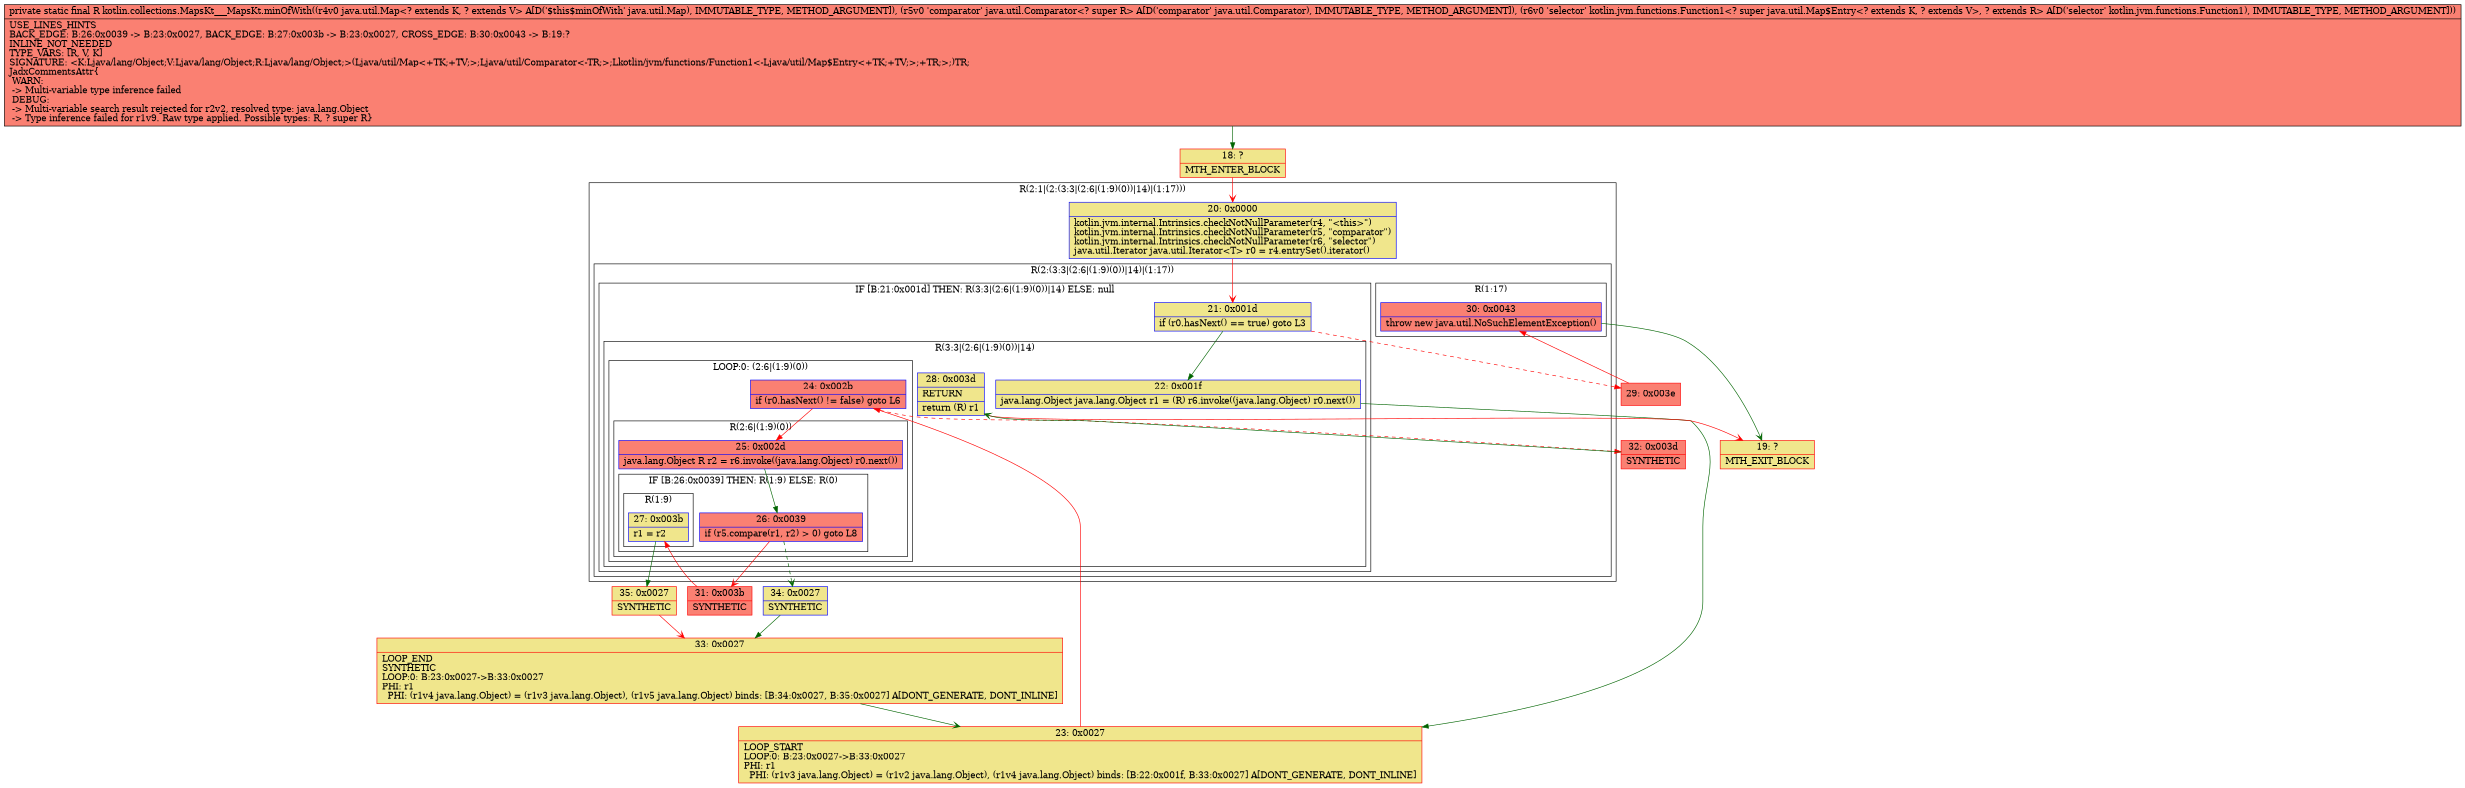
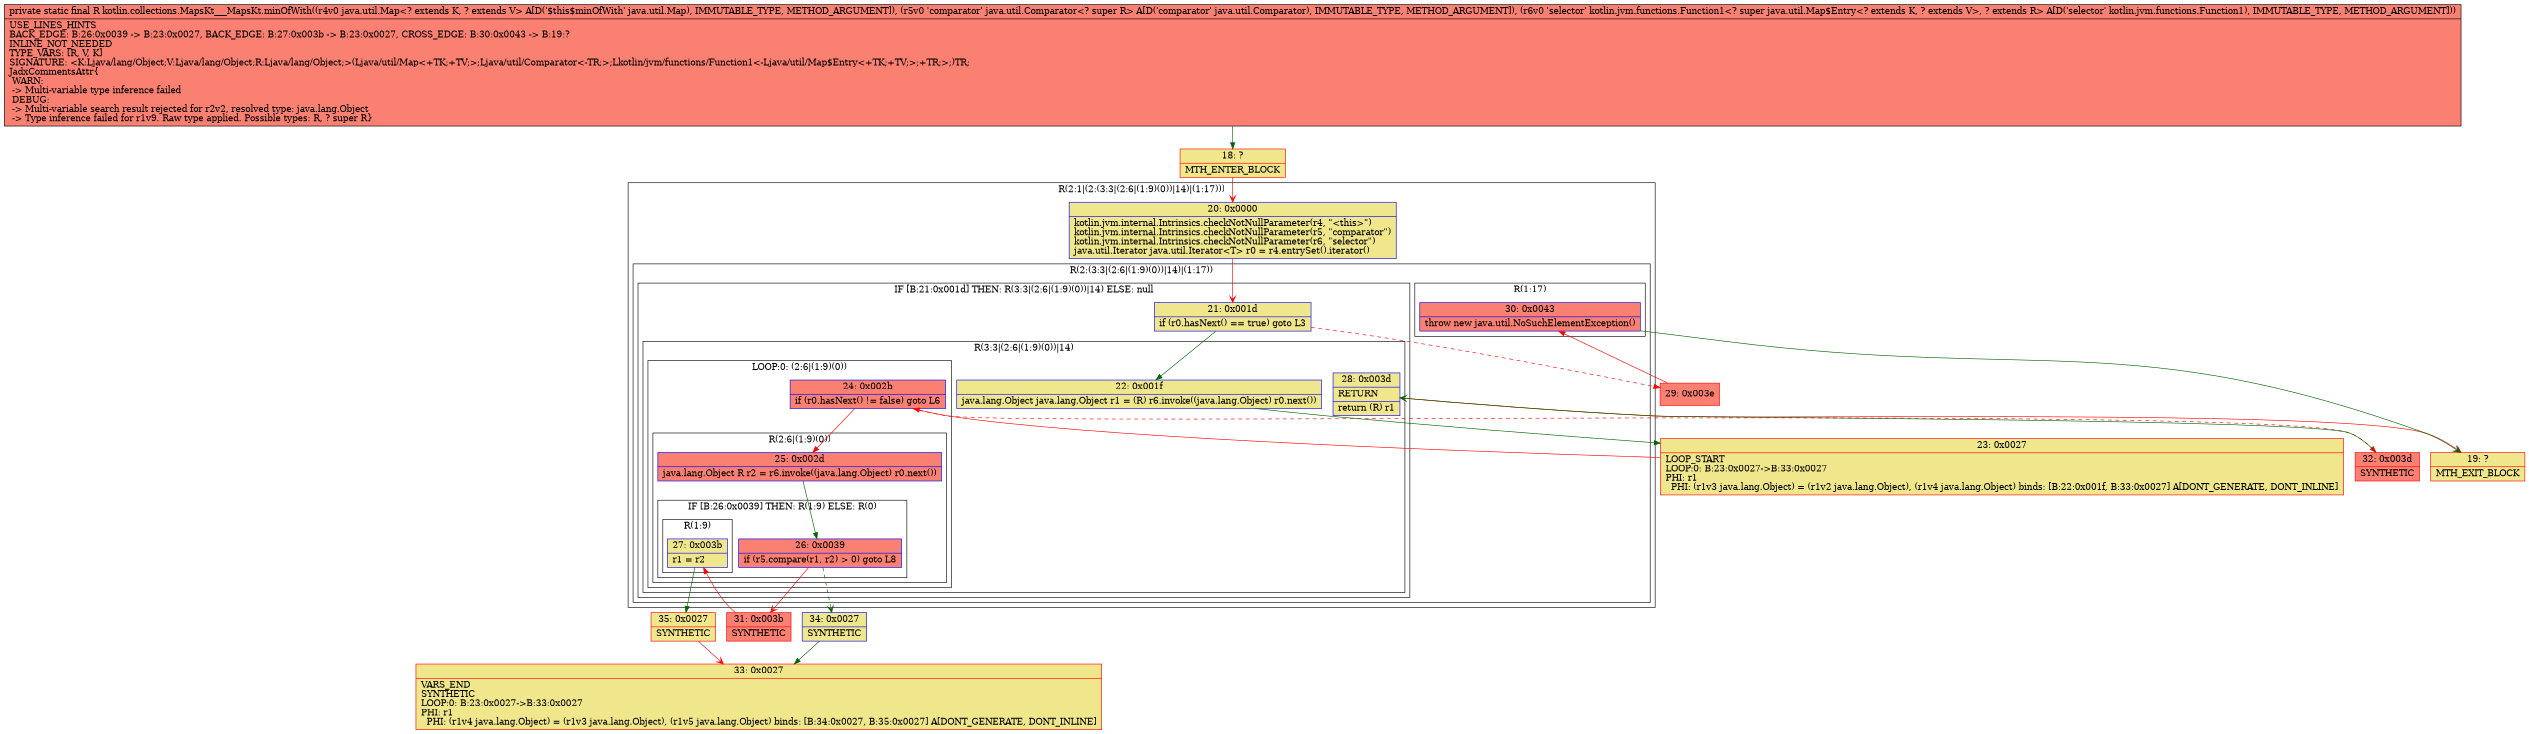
(407, 659) -> (446, 685)
(907, 714) -> none
